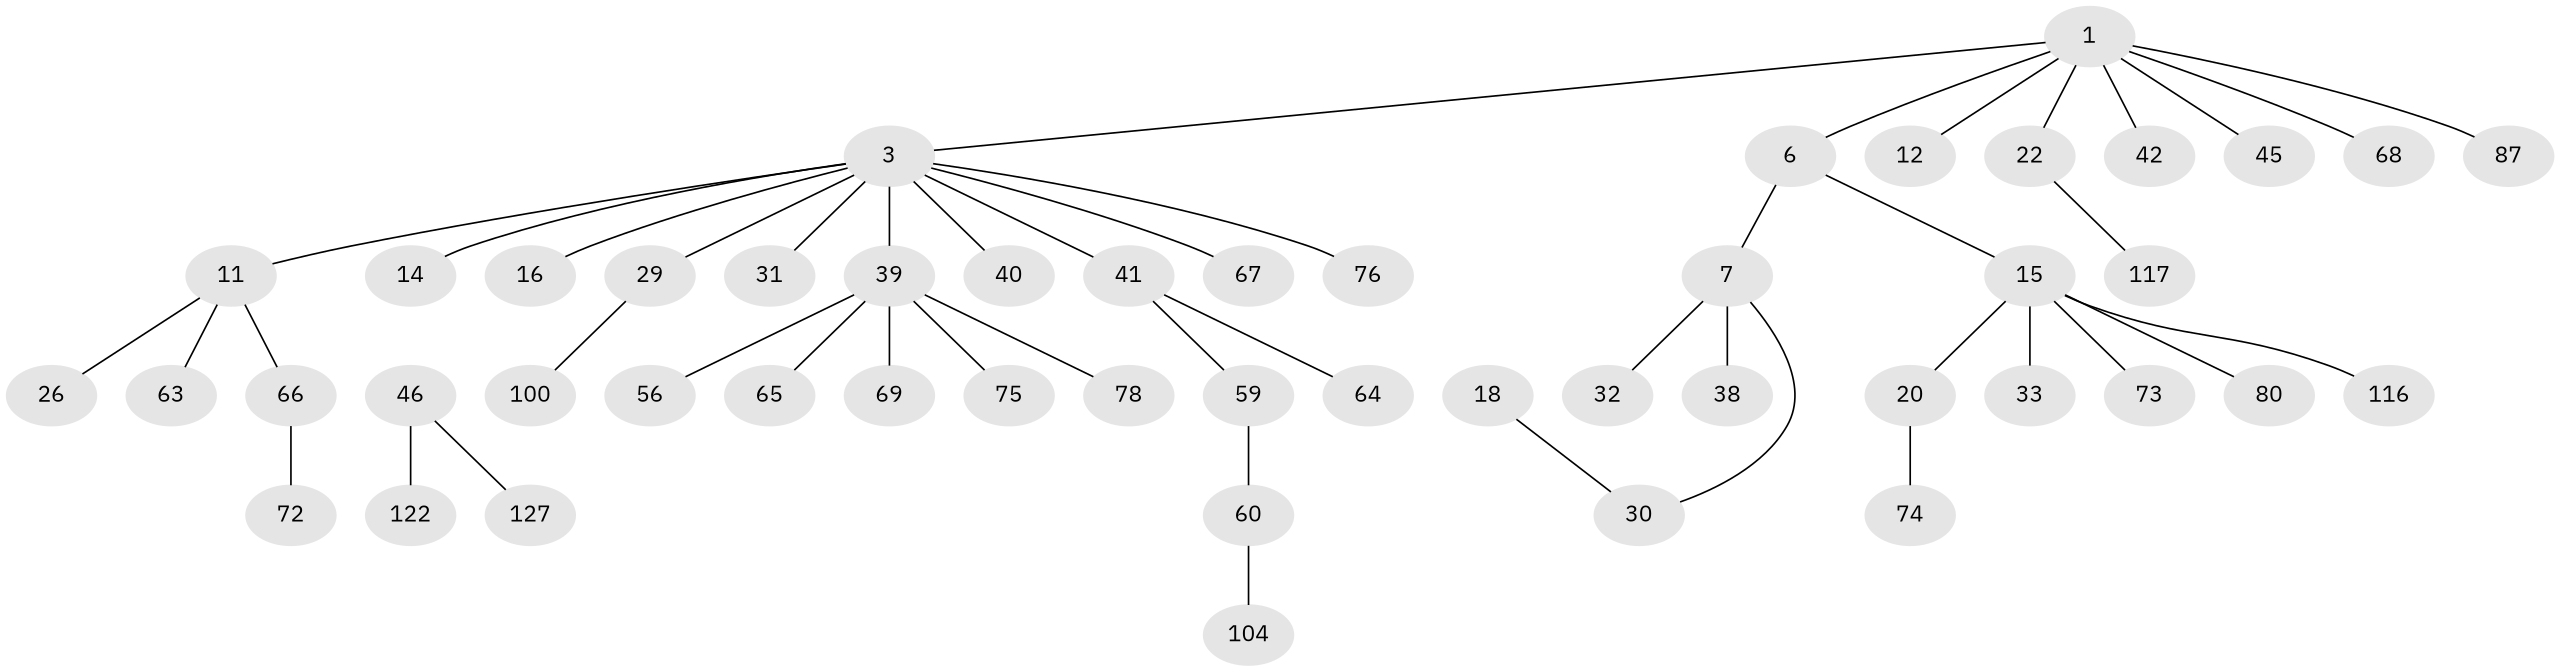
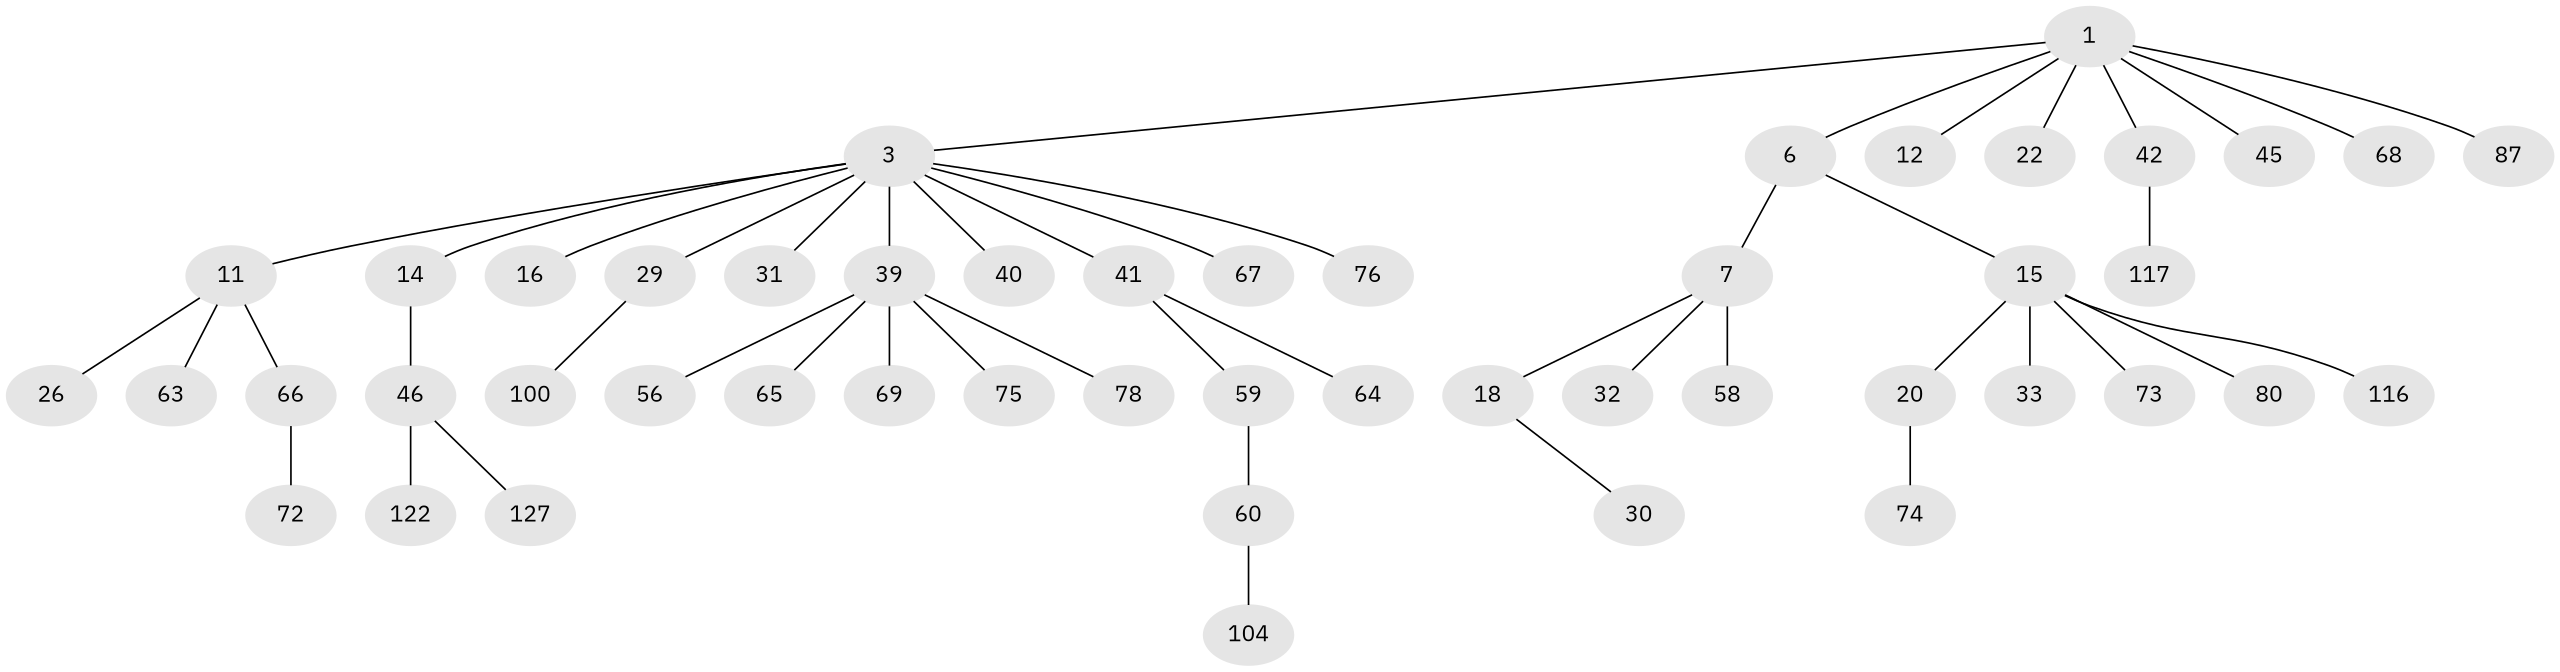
(2090, 216) -> (2150, 216)
none -> (411, 336)
(1727, 396) -> (1727, 396)
(1788, 424) -> (1608, 336)
